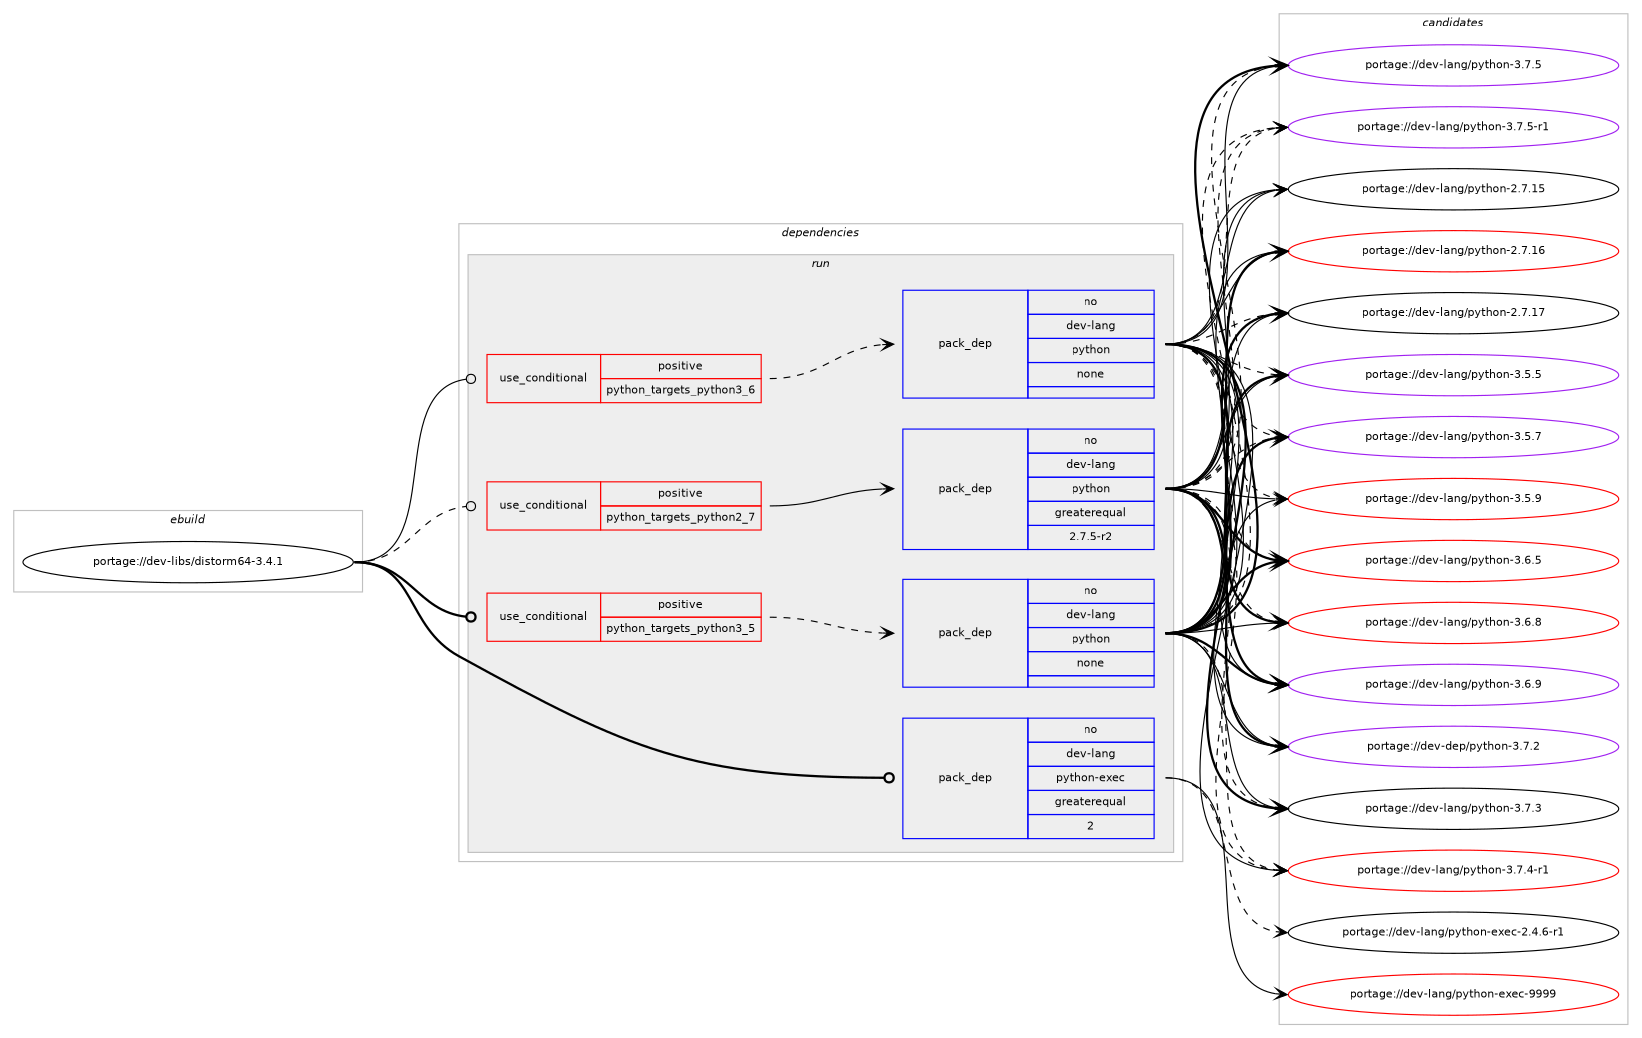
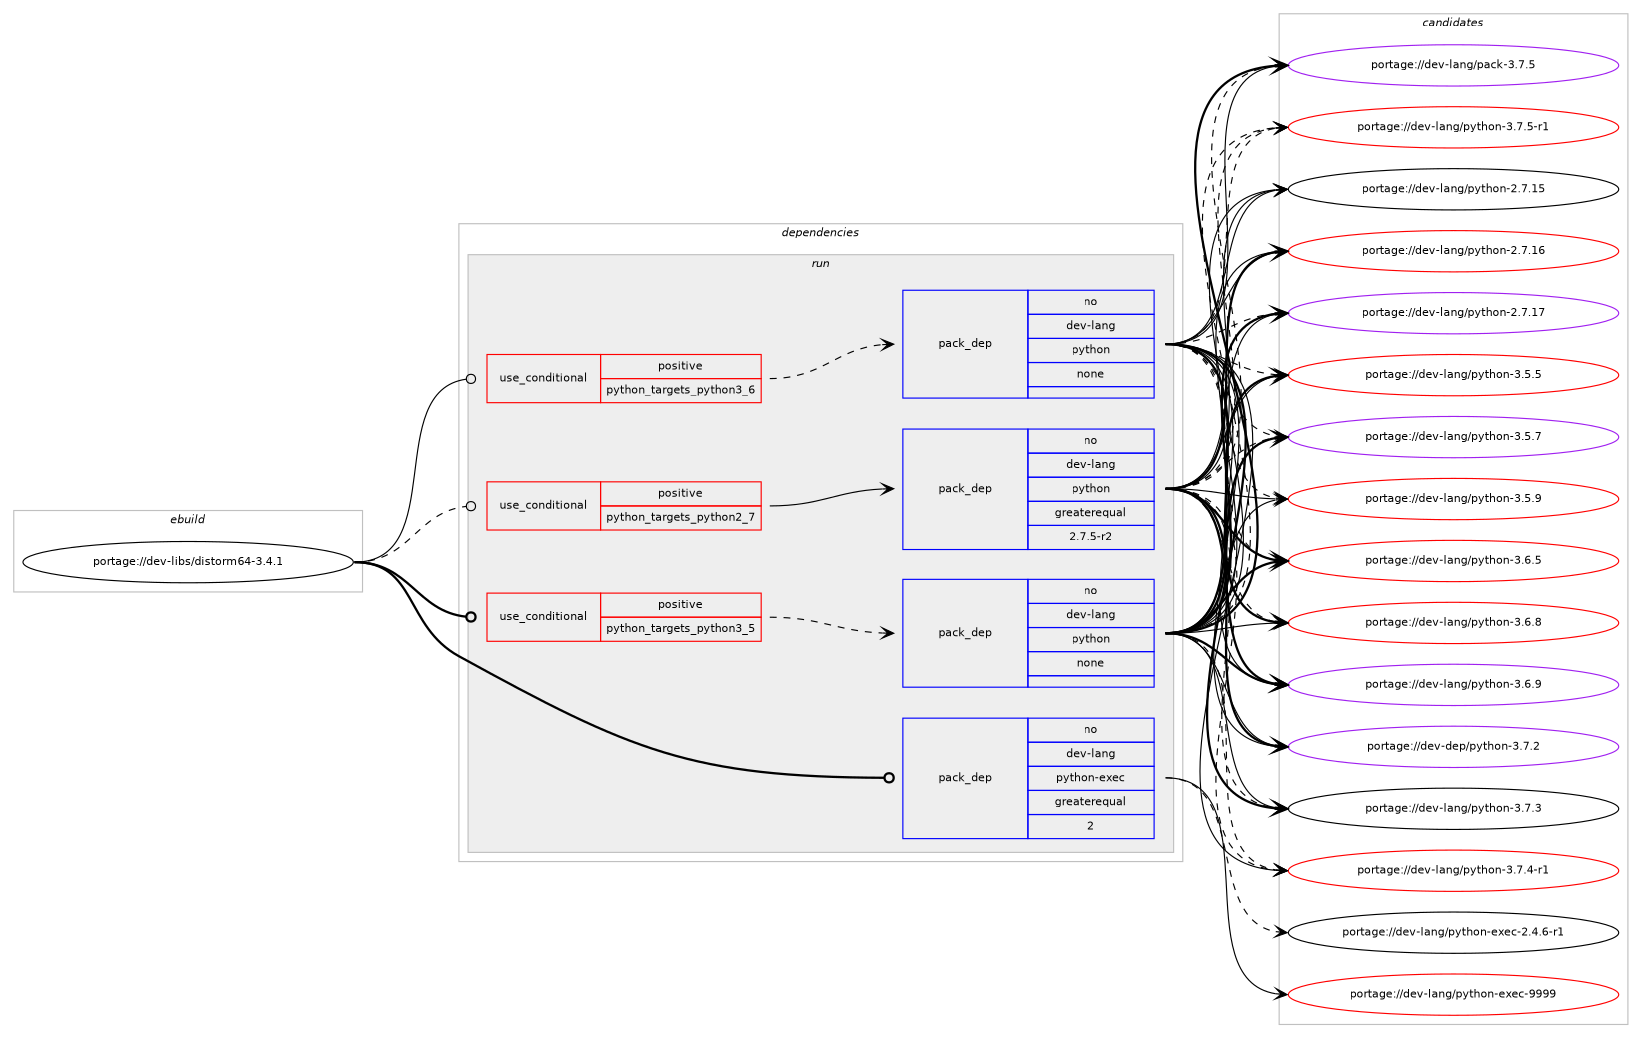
(1454, 65) -> (1454, 65)
(1454, 127) -> (1454, 127)
(1454, 313) -> (1454, 313)
(1454, 375) -> (1454, 375)
